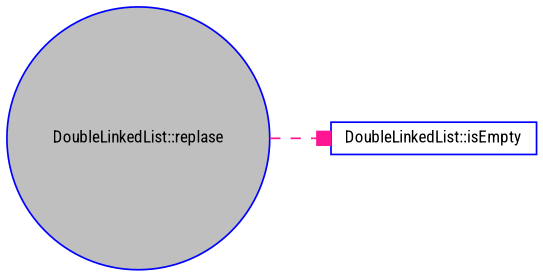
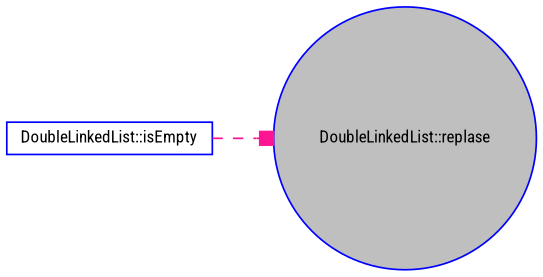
(292, 138) -> (234, 138)
